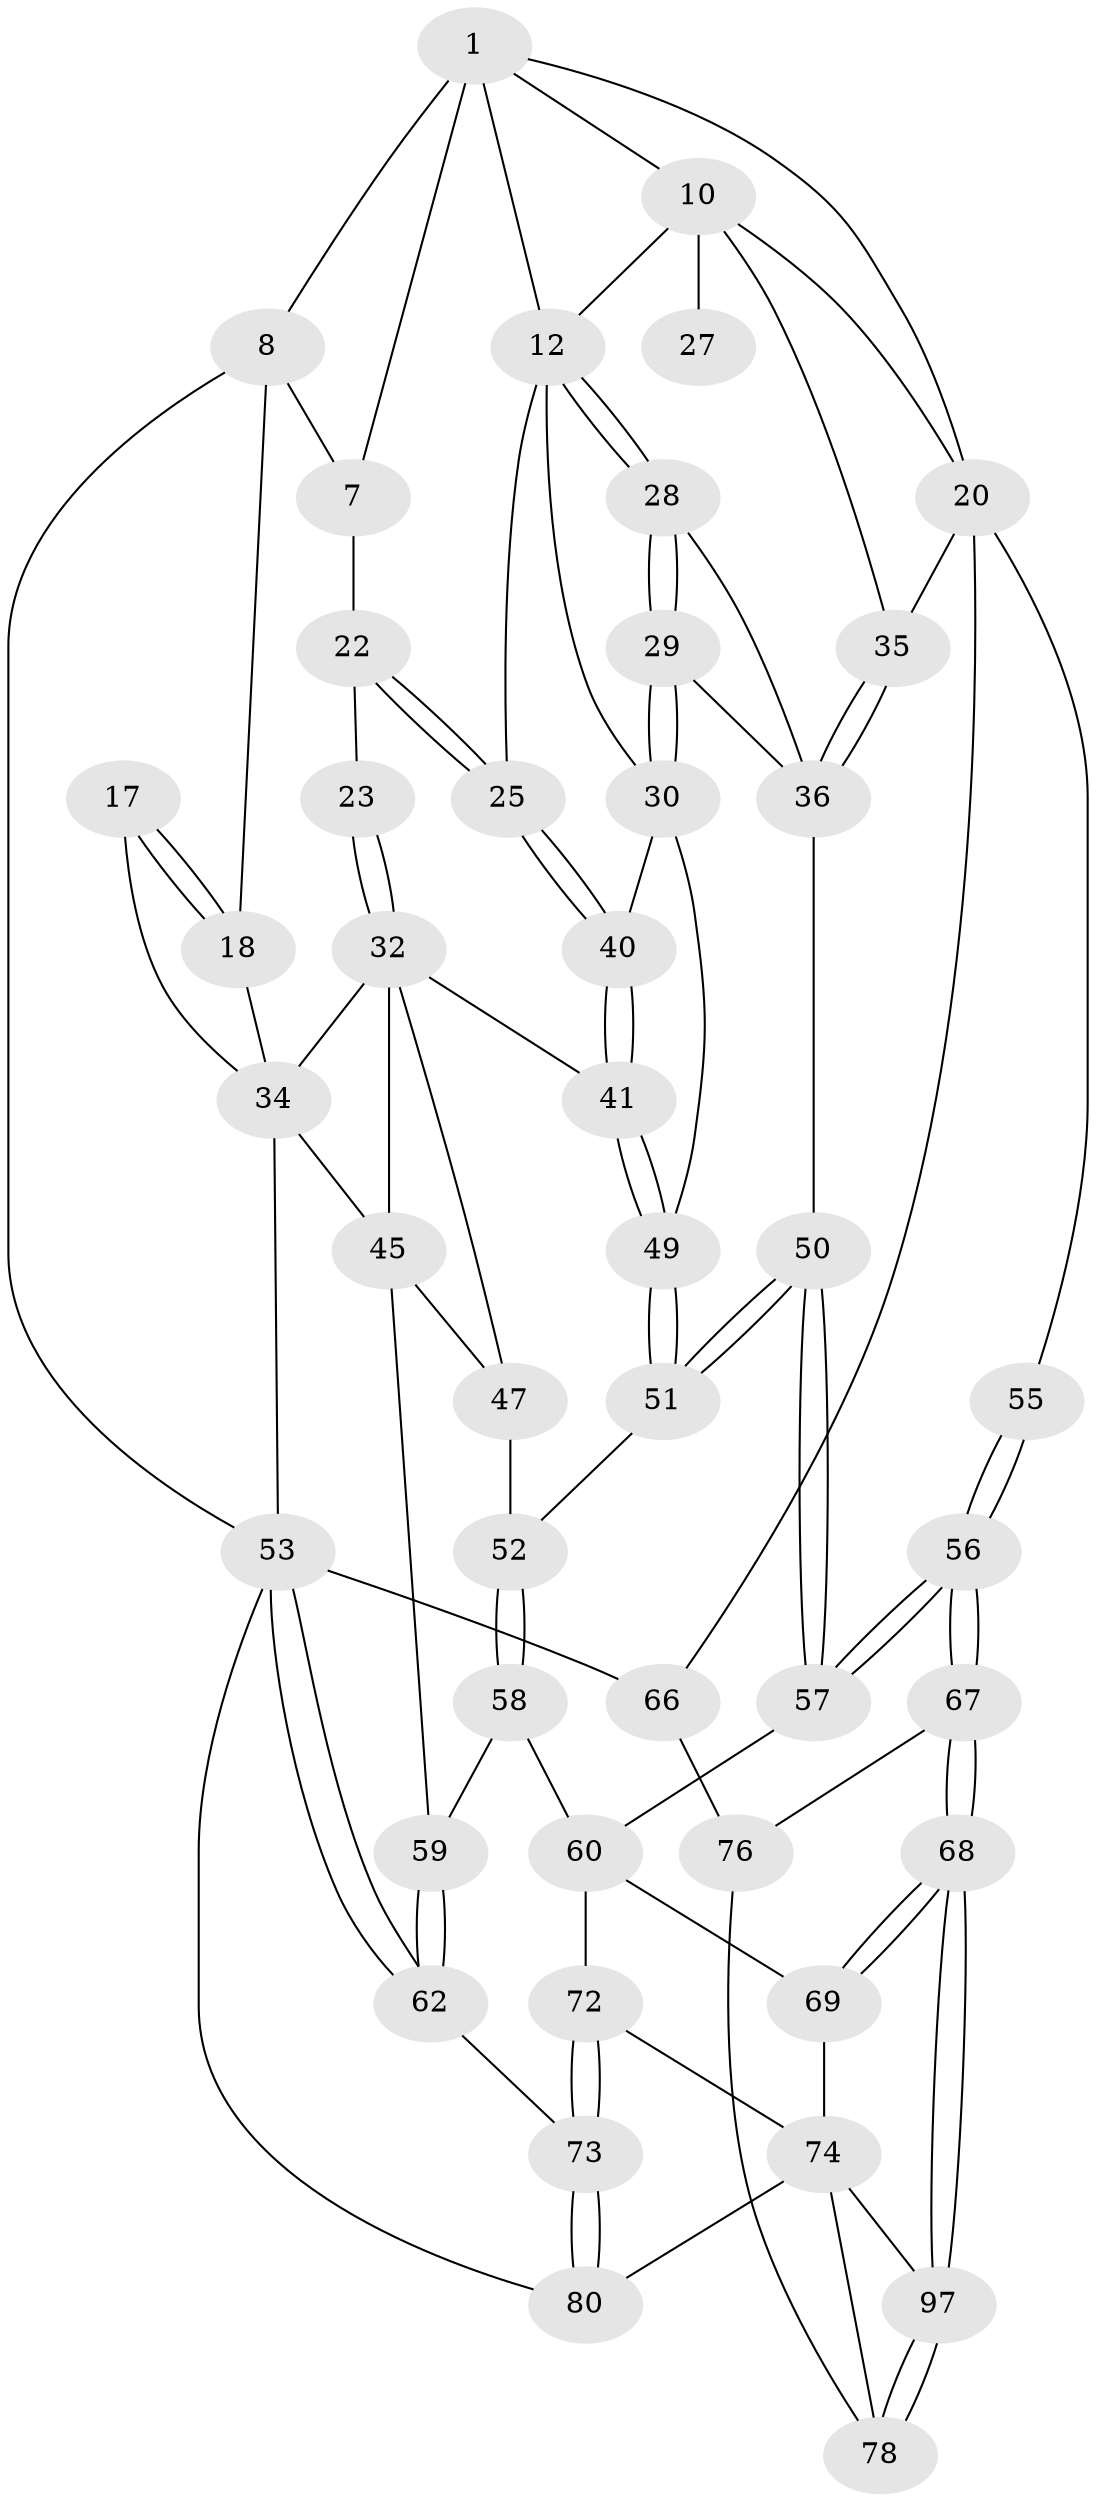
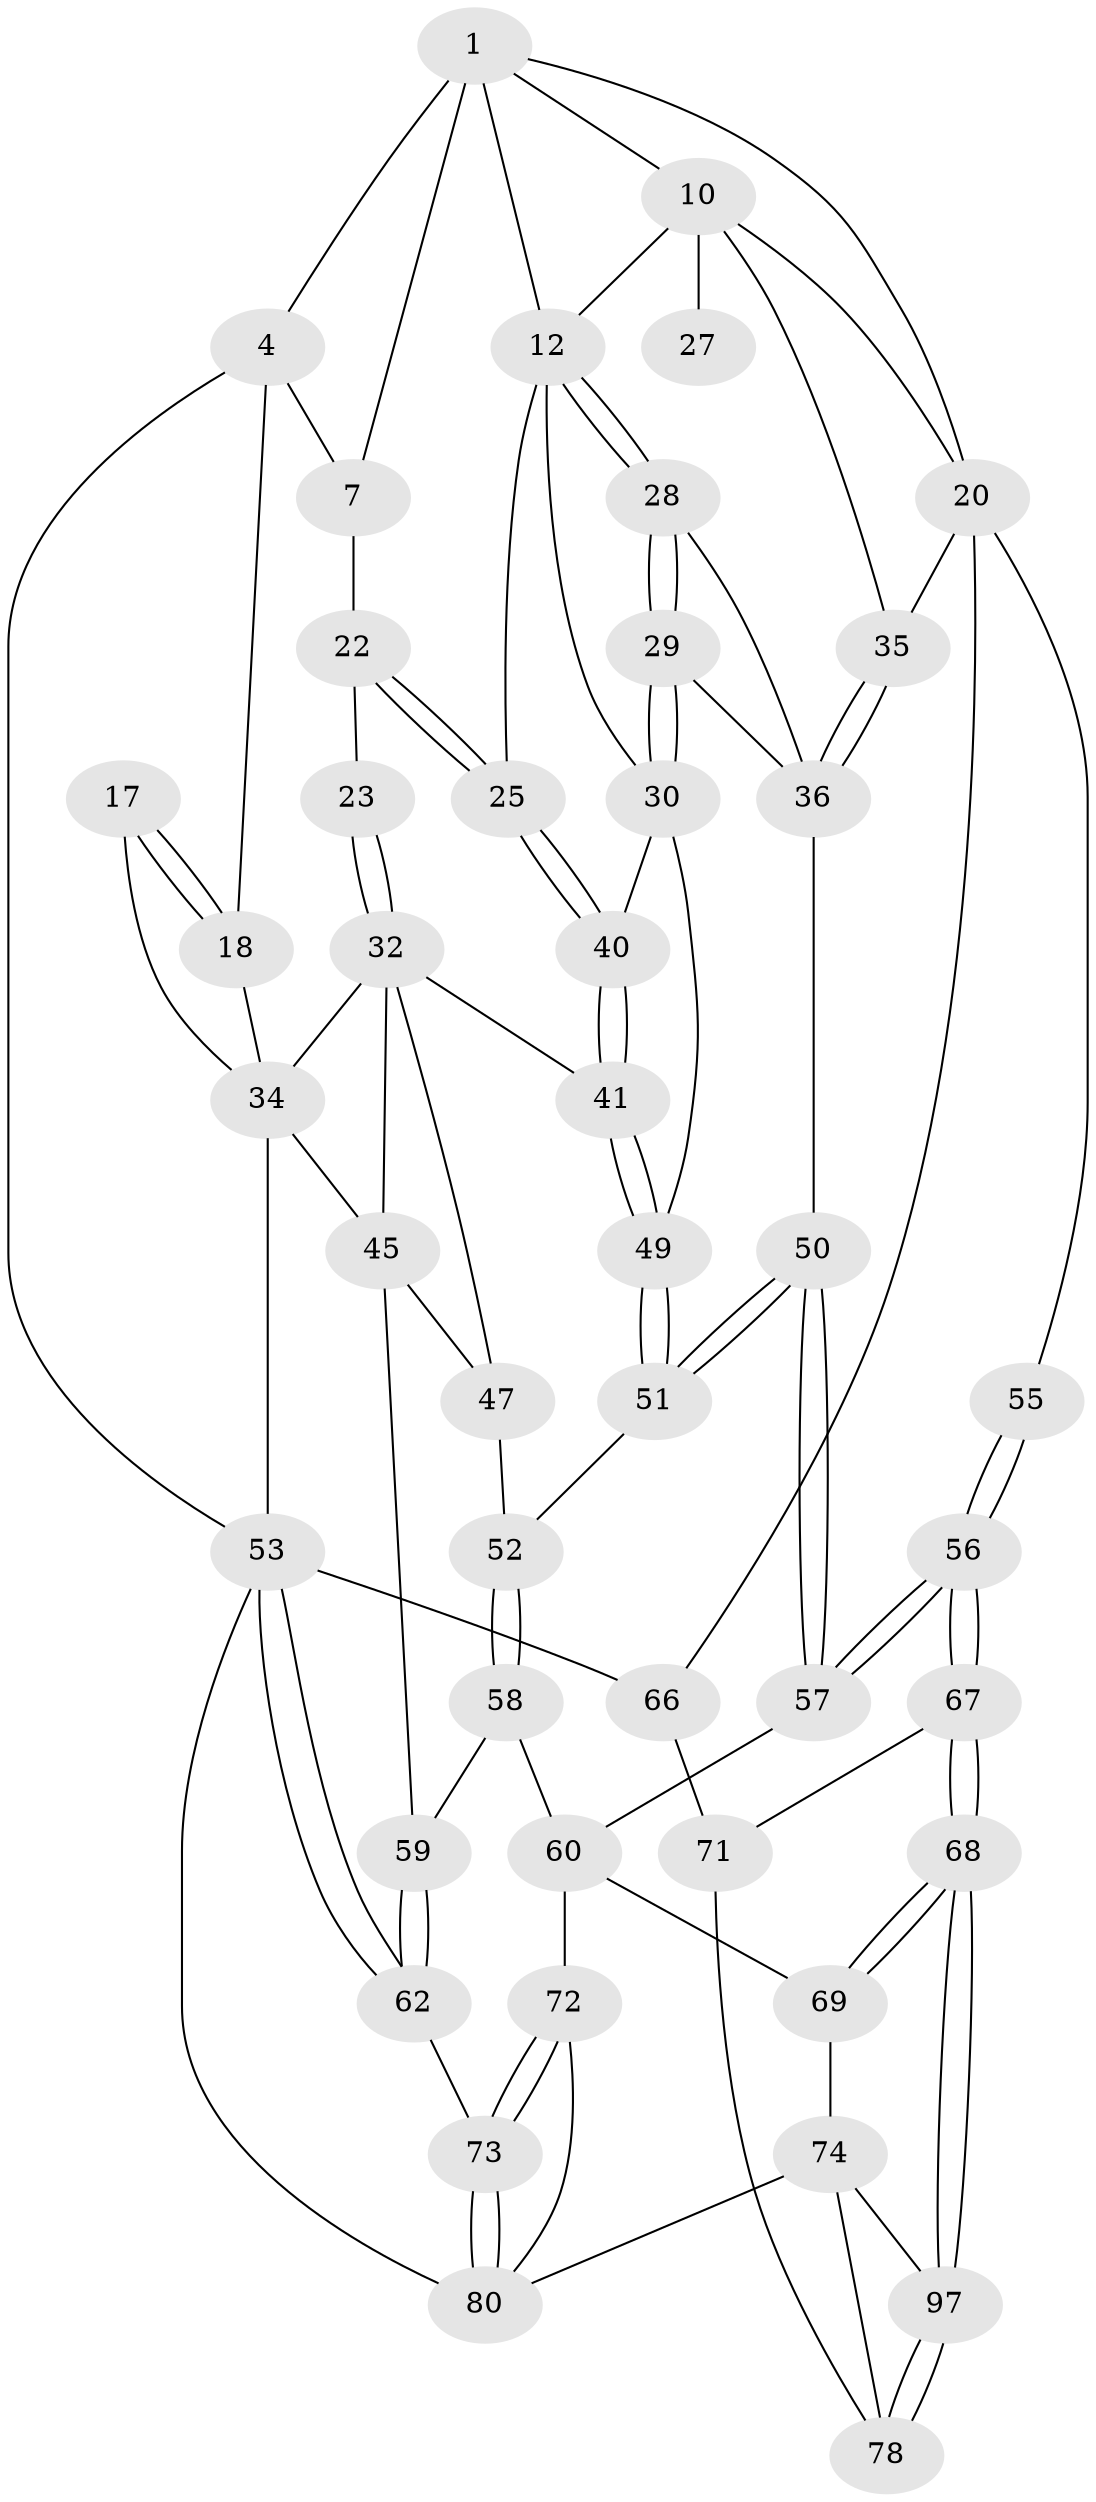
(268, 347) -> (268, 347)
(736, 1853) -> (715, 1853)
(705, 2079) -> (567, 2164)
